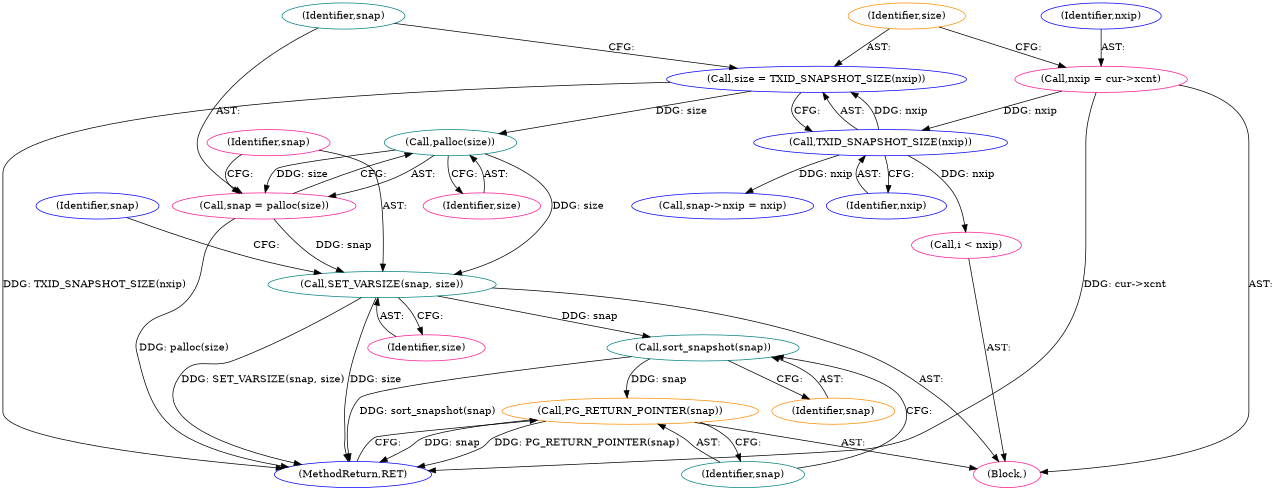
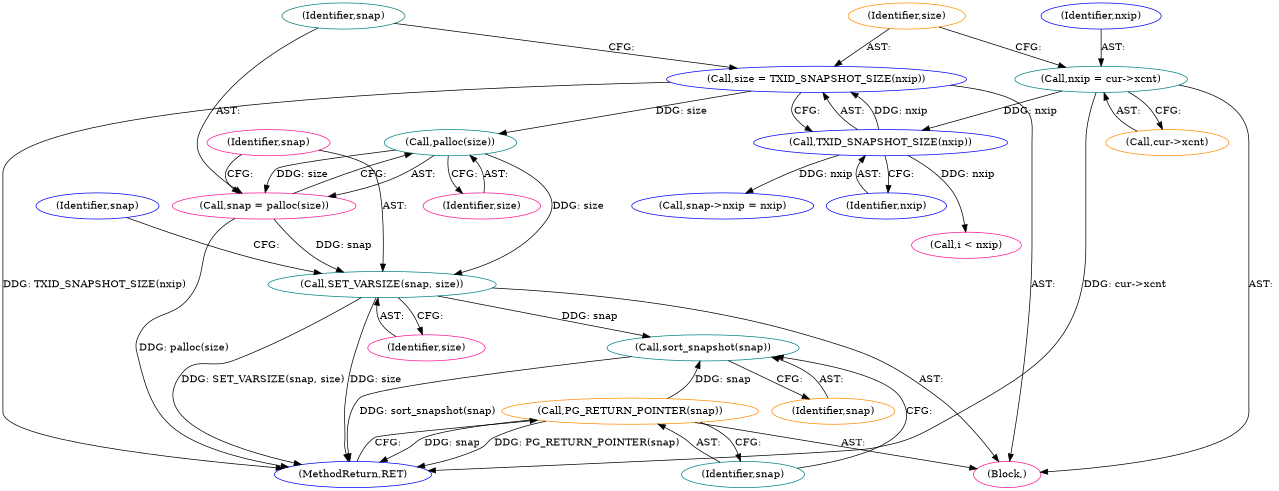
(1101, 79) -> (1101, 79)
none -> (1167, 143)
(986, 356) -> (1032, 241)
(633, 371) -> (686, 386)
